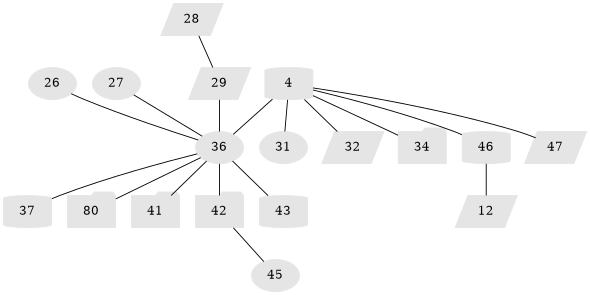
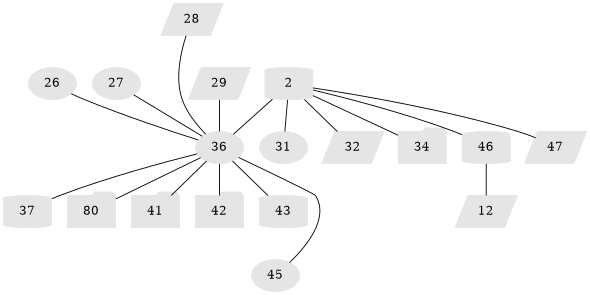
(206, 52) -> (180, 88)
(289, 84) -> (289, 84)
(249, 245) -> (312, 193)
